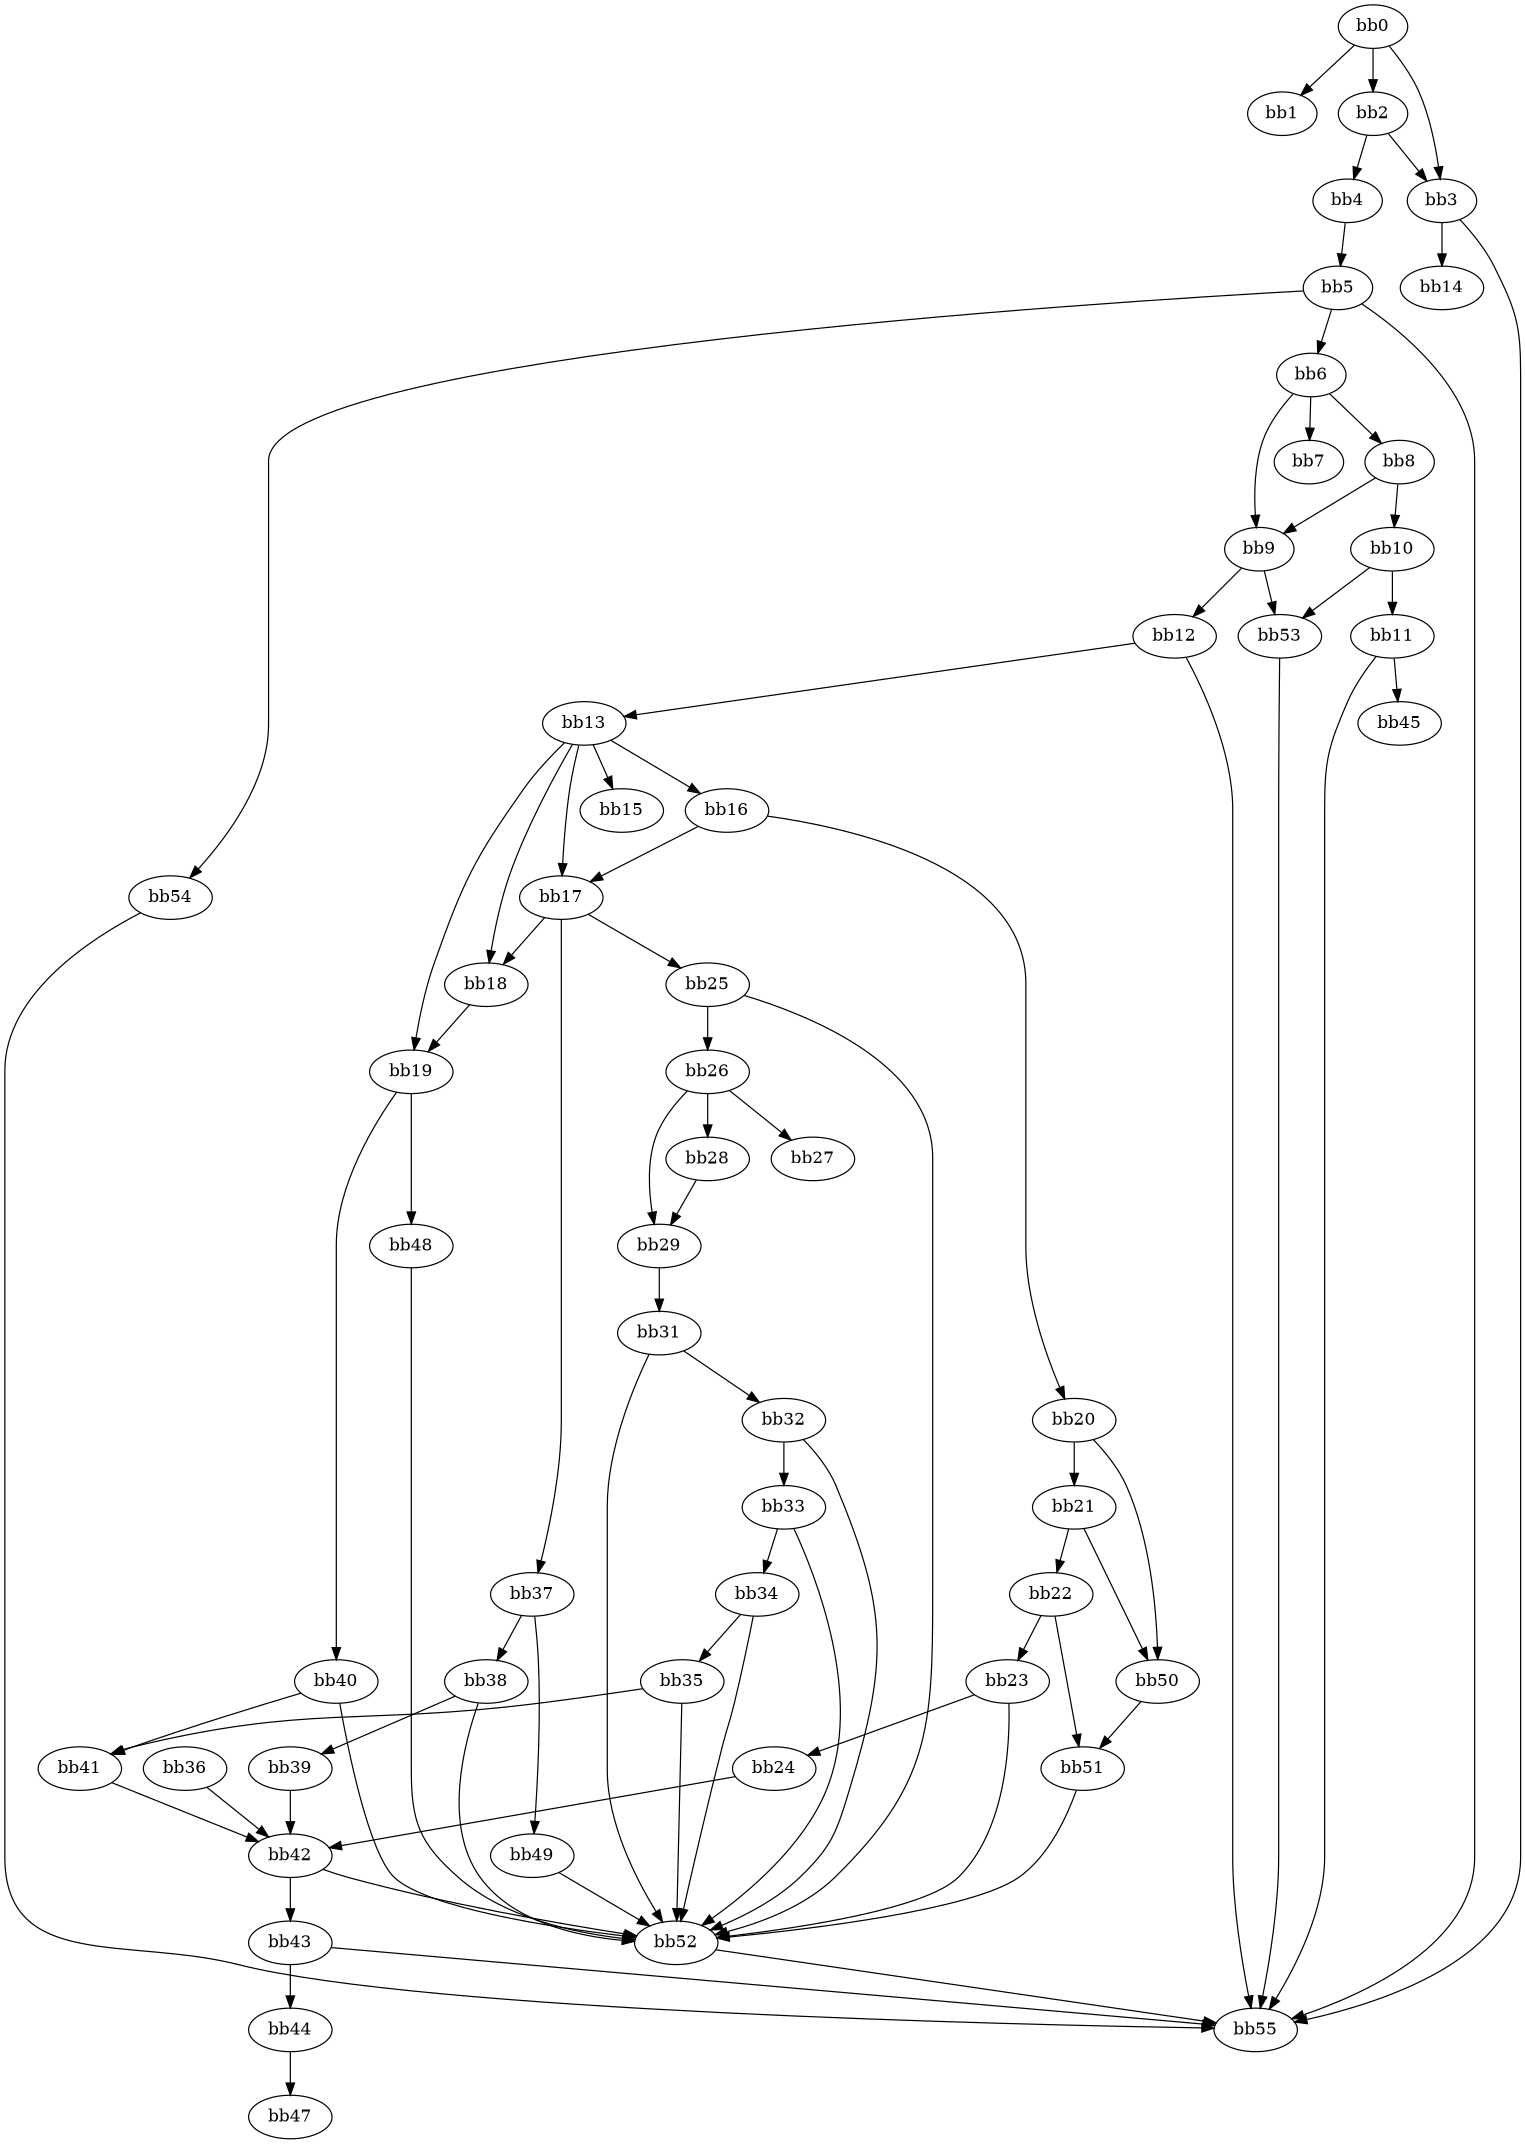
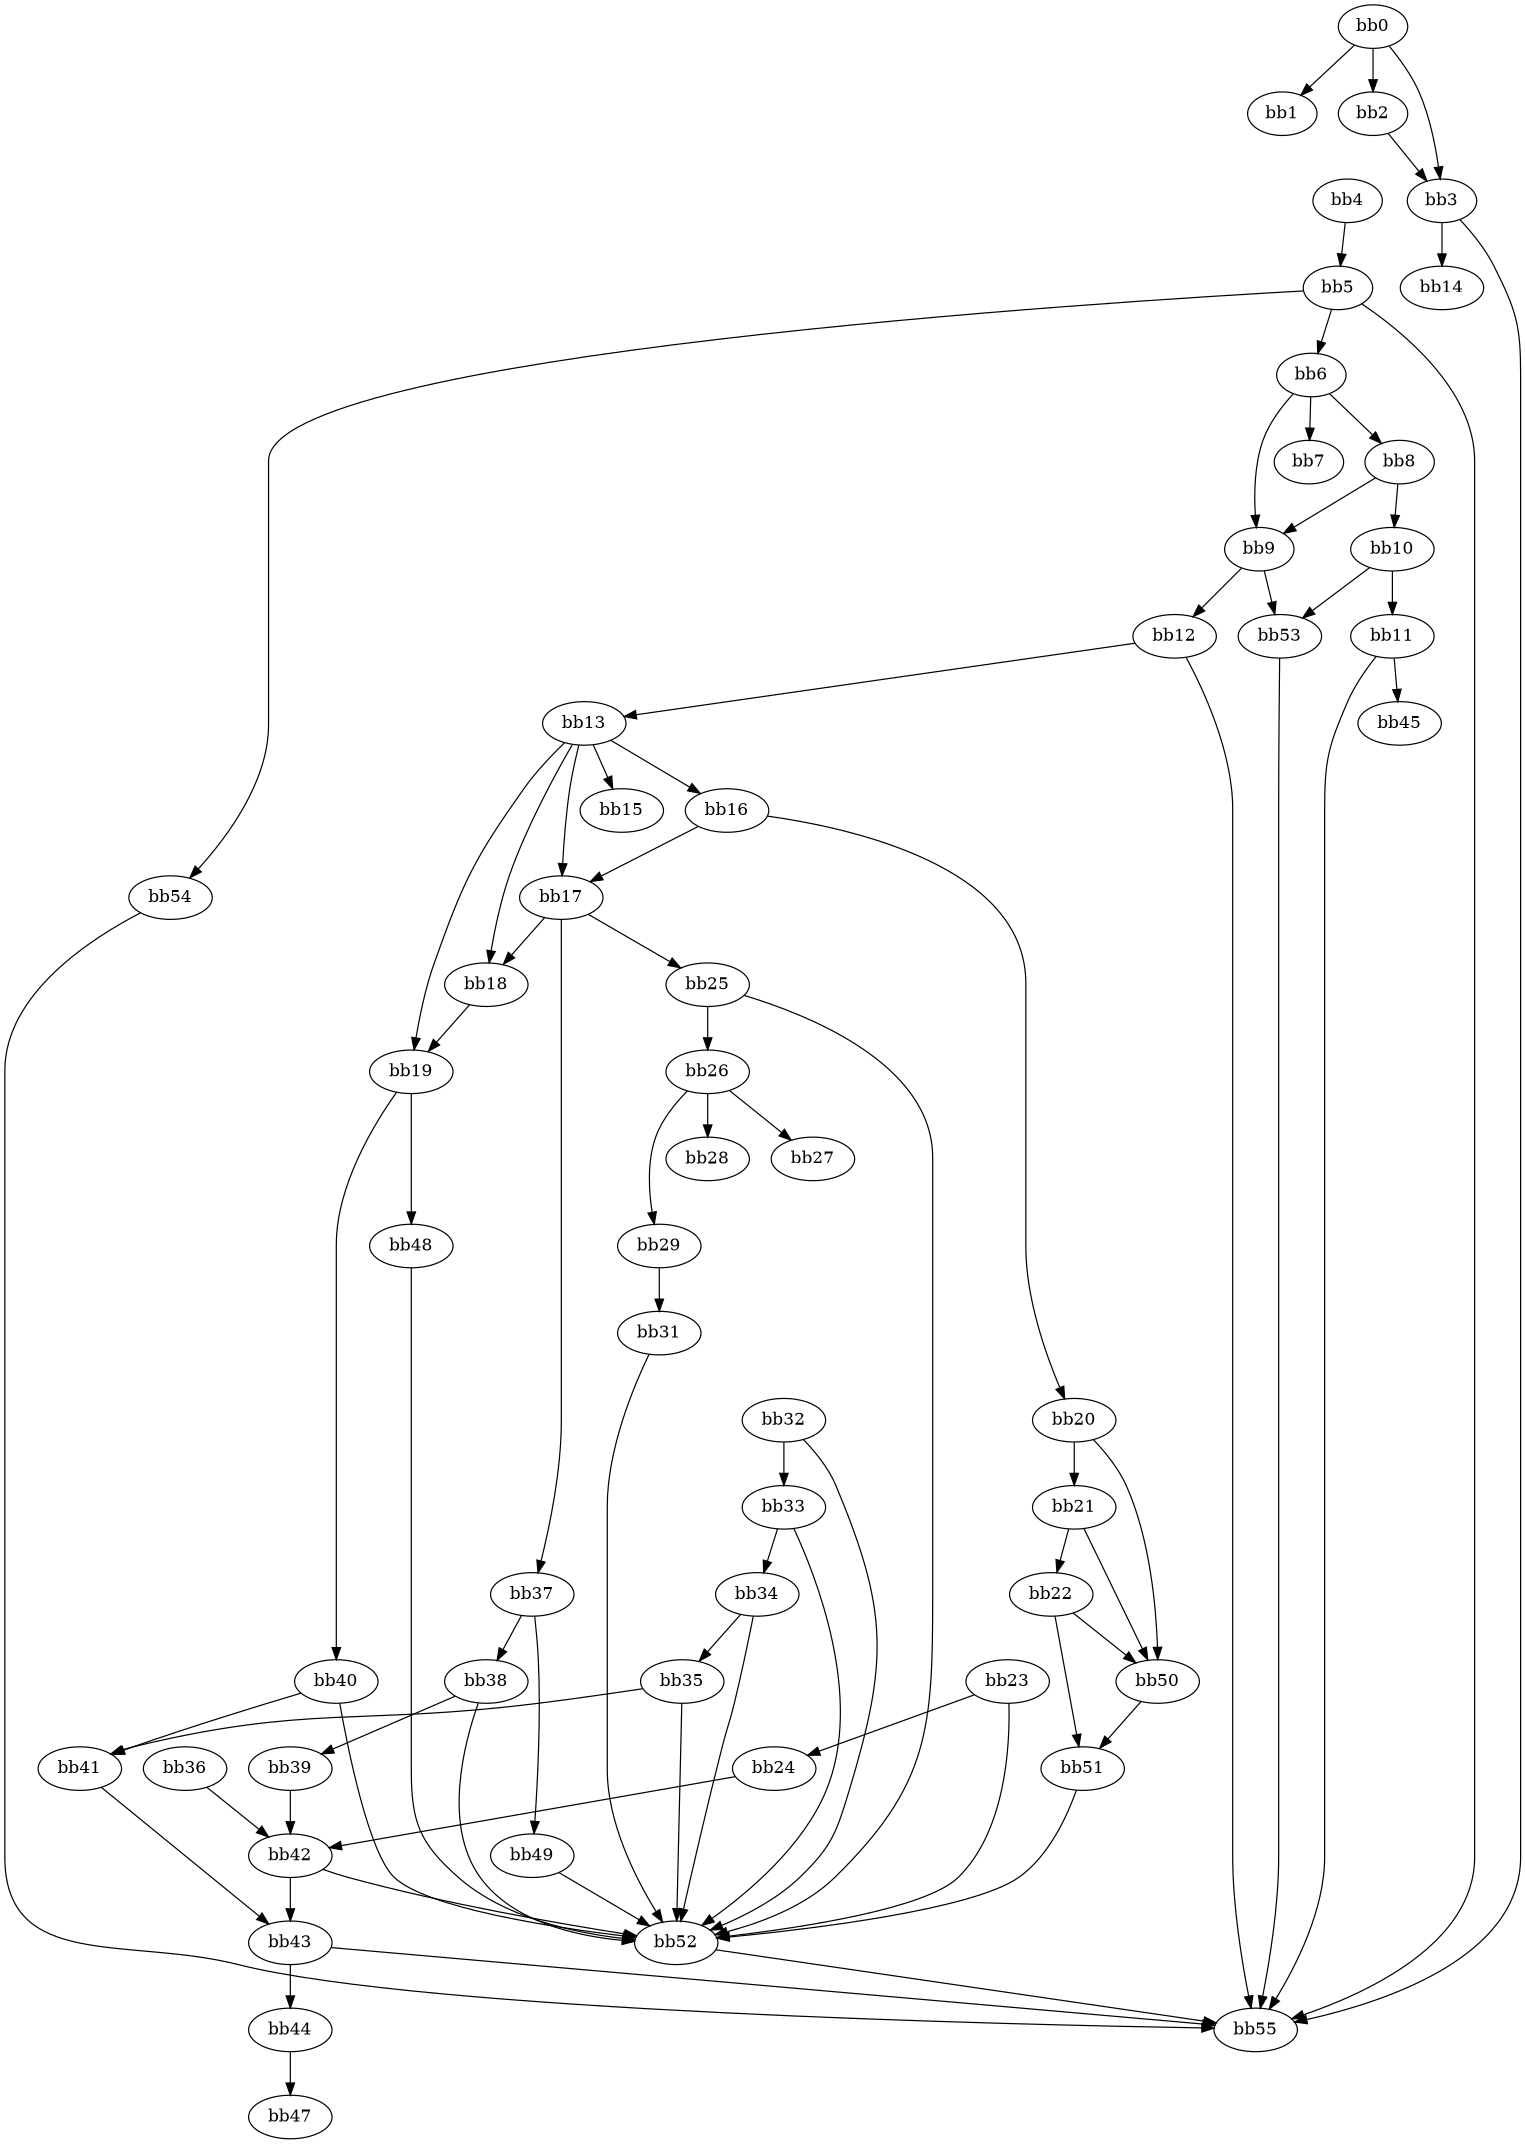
(1362, 152) -> none
(687, 1197) -> none
(716, 1373) -> none
(1032, 1633) -> (1100, 1634)
(179, 1810) -> (180, 1852)
